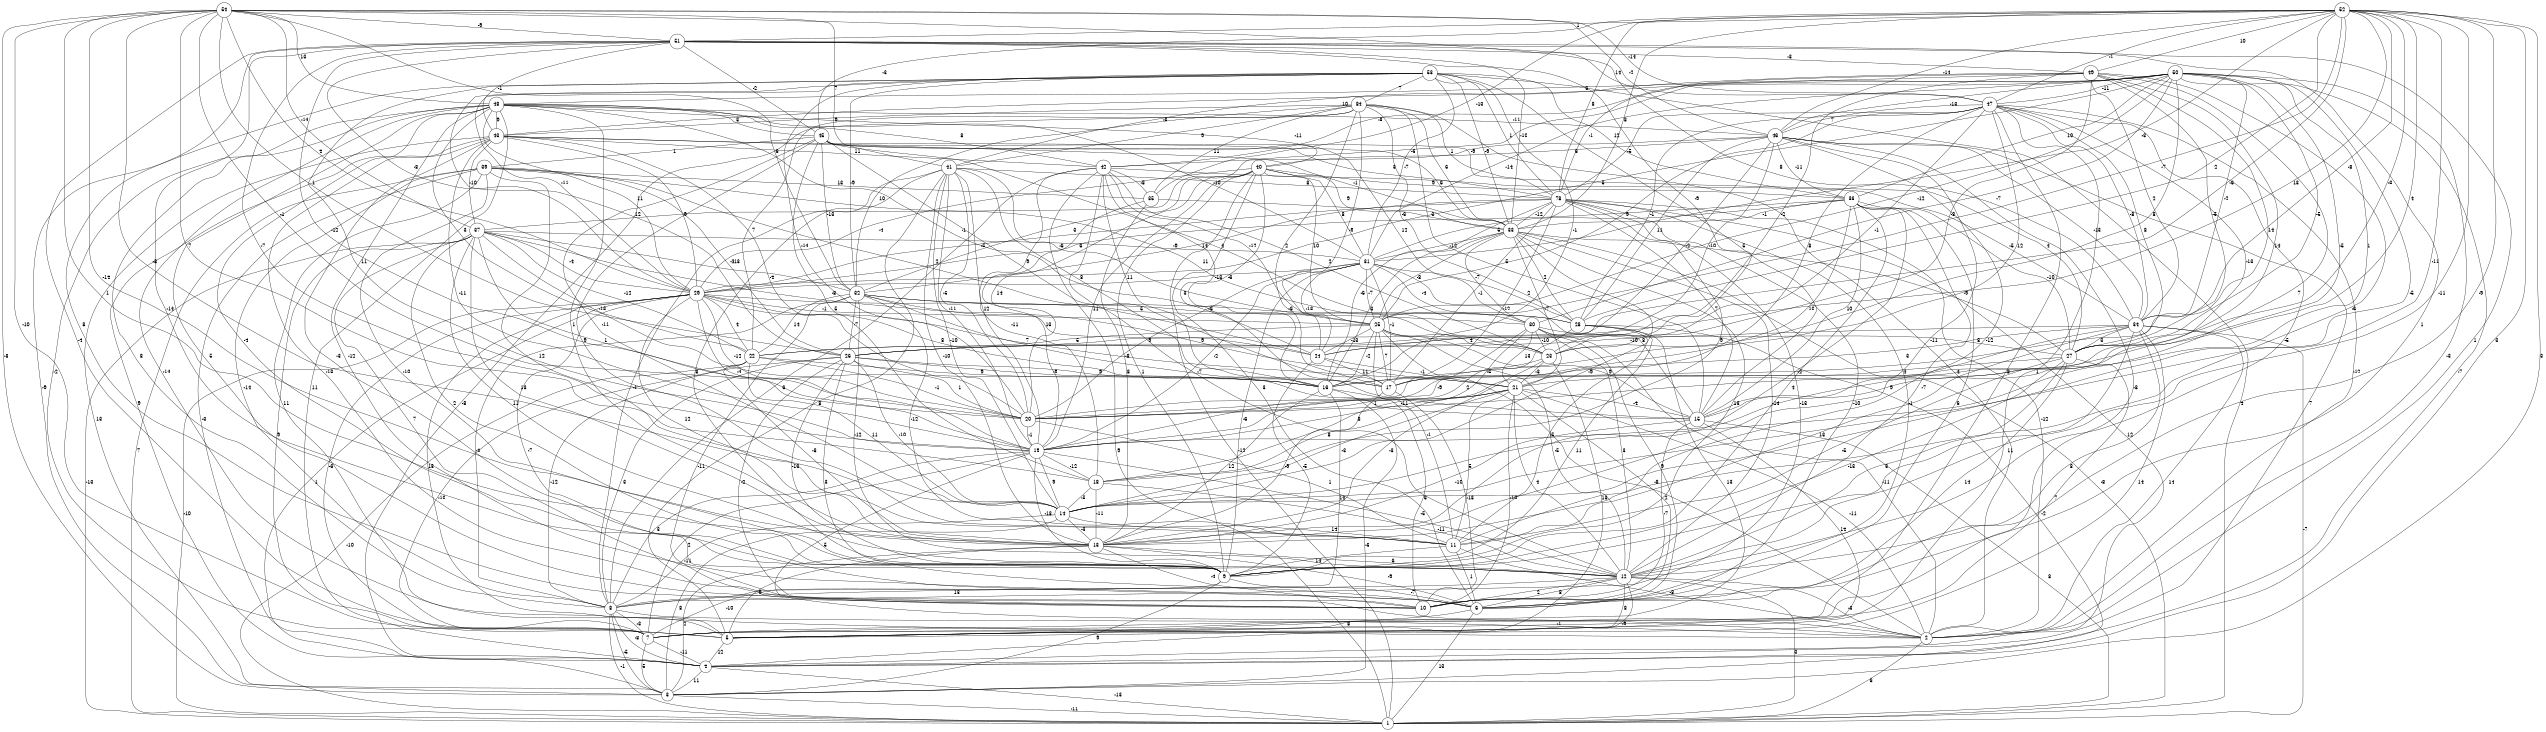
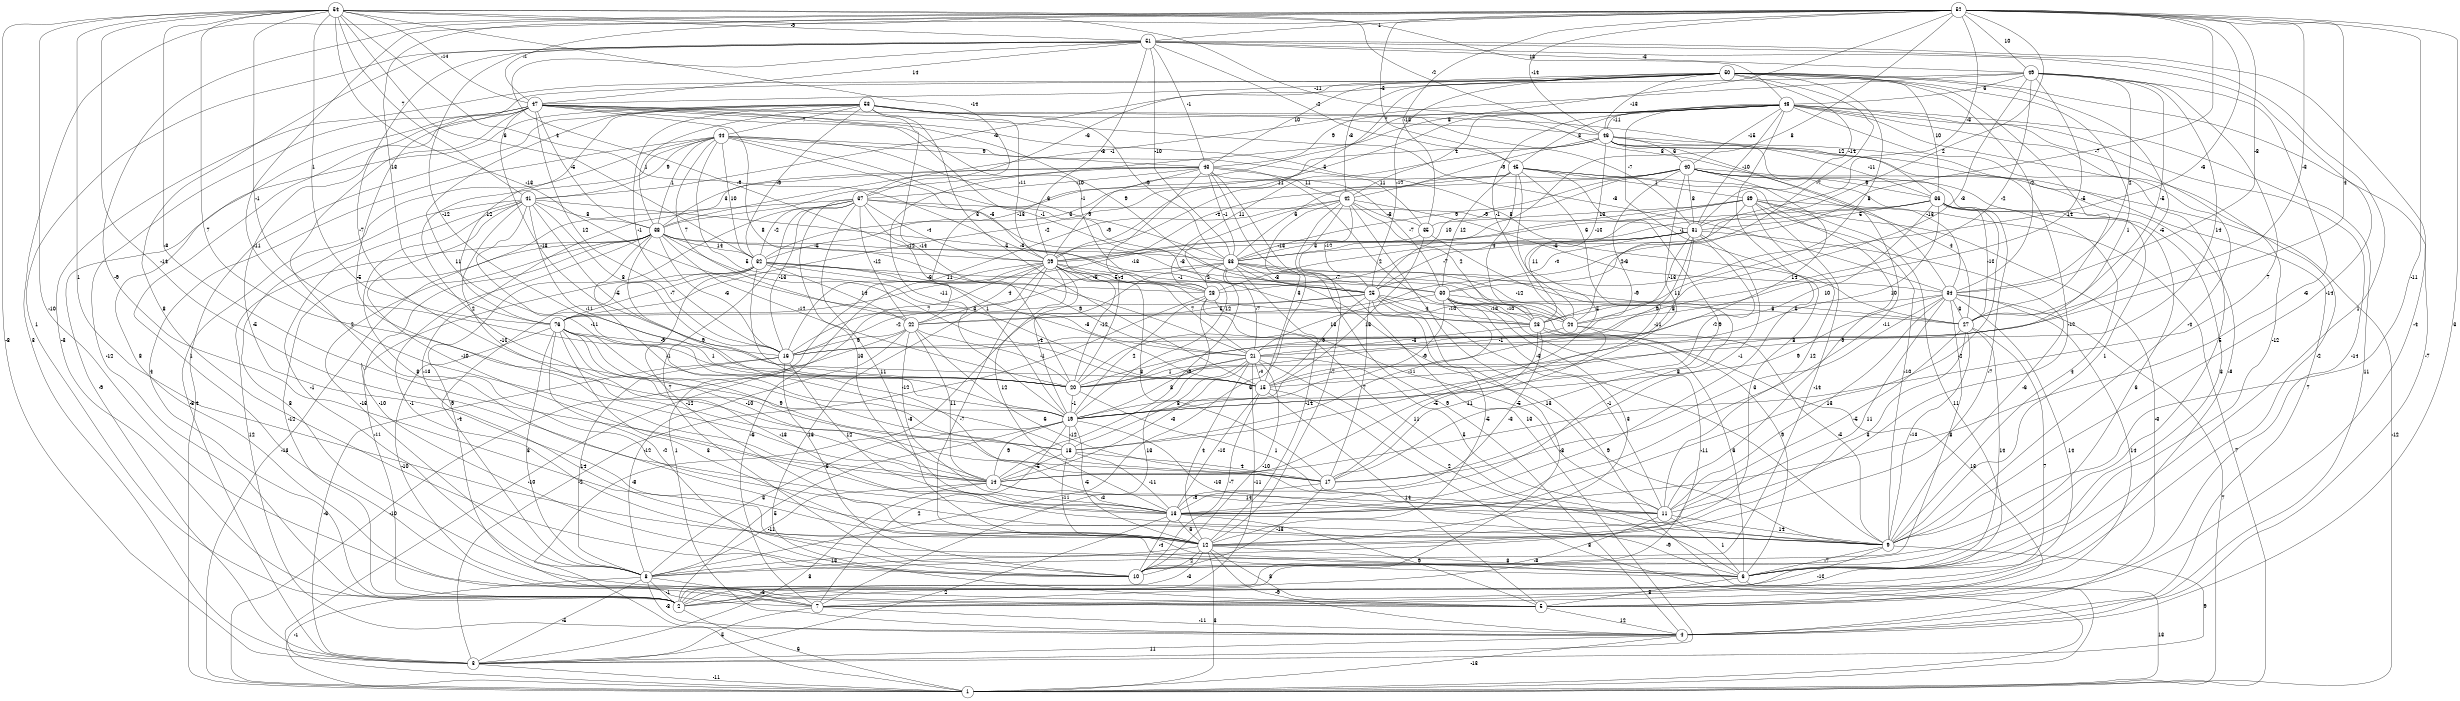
(1359, 105) -> (721, 136)
(962, 136) -> (1456, 152)
(1298, 136) -> (1752, 136)
none -> (1335, 184)
(1559, 199) -> (657, 230)
(1439, 246) -> (1457, 278)
none -> (741, 281)
(574, 325) -> (1796, 309)
(848, 356) -> (557, 325)
(1862, 374) -> (1199, 464)
none -> (1706, 393)
none -> (1287, 484)
(725, 528) -> (757, 493)
(2305, 530) -> (2223, 498)
